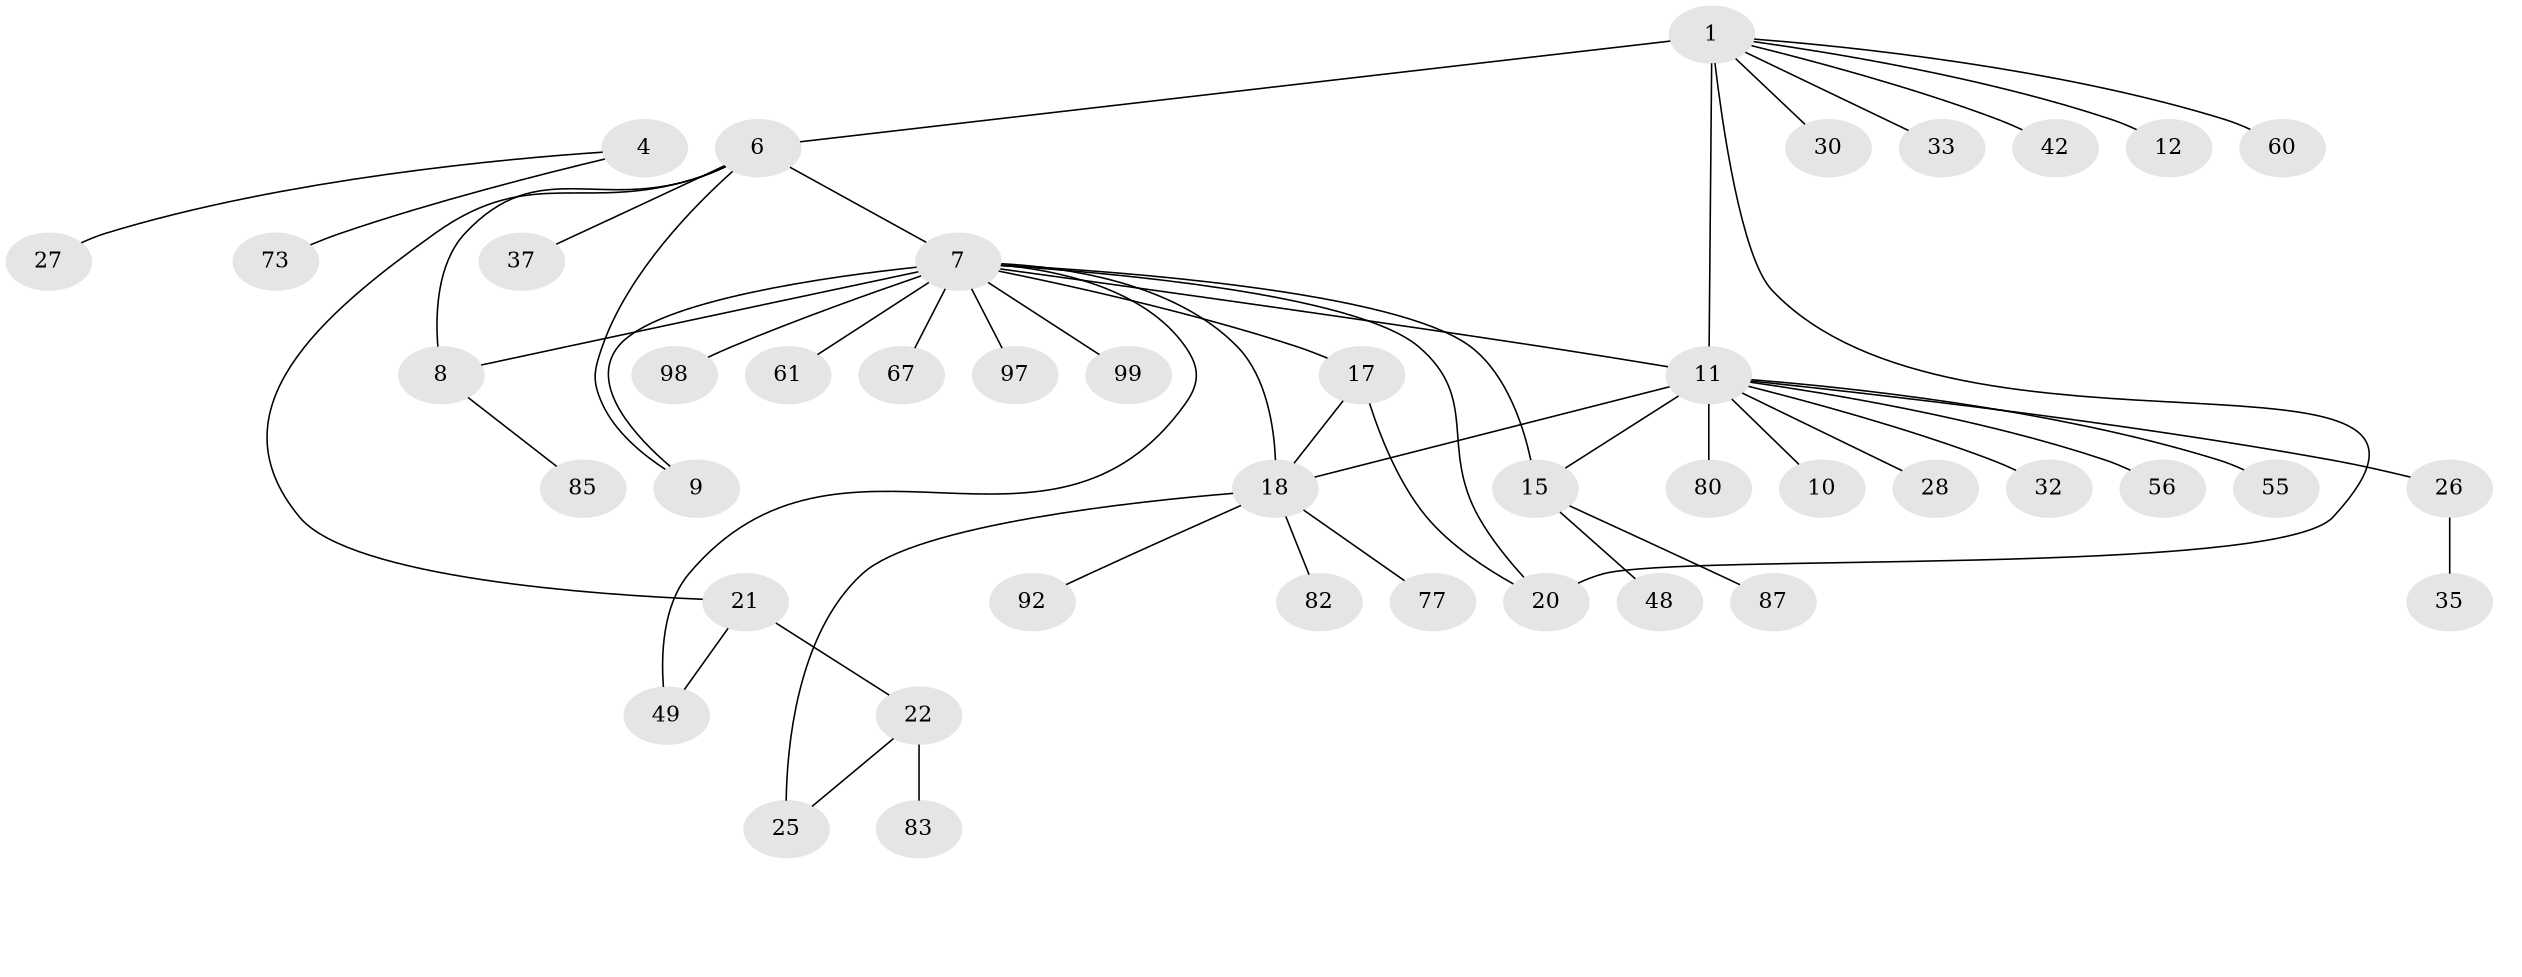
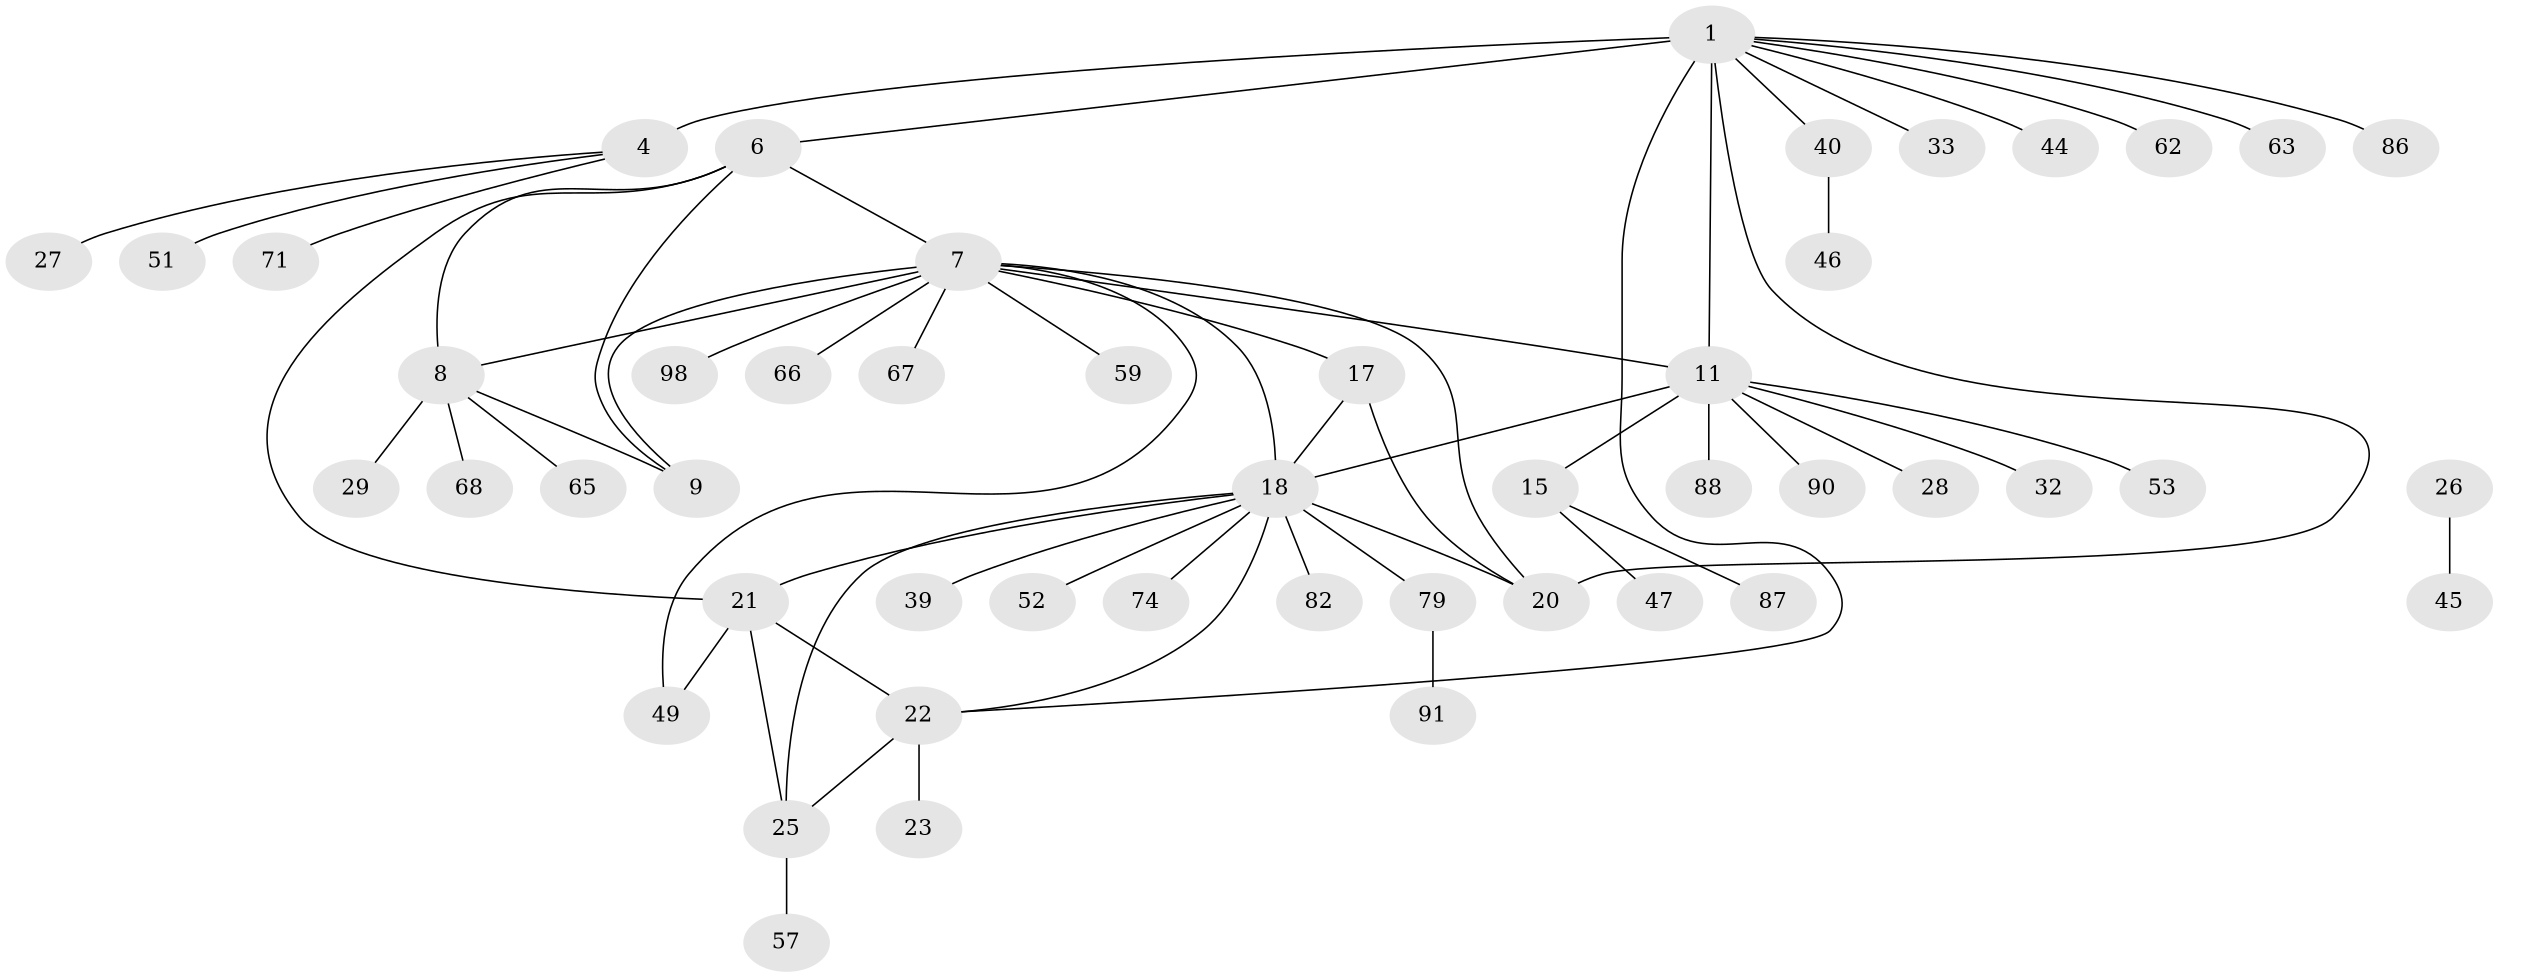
none -> (1171, 64)
(1829, 148) -> (1829, 148)
(2056, 148) -> (2056, 148)
(2169, 148) -> (2169, 148)
(2283, 148) -> (2283, 148)
none -> (2396, 148)
none -> (162, 262)
(276, 262) -> (276, 262)
(522, 262) -> none
none -> (1829, 262)
(1350, 304) -> none
(788, 375) -> (788, 375)
(1015, 375) -> none
(1129, 375) -> (1129, 375)
none -> (570, 430)
(2148, 430) -> none
none -> (356, 489)
none -> (470, 489)
(583, 489) -> (583, 489)
(1709, 489) -> (1709, 489)
(1822, 489) -> (1822, 489)
(2163, 489) -> (2163, 489)
(2276, 489) -> none
none -> (1005, 529)
none -> (1413, 542)
none -> (919, 602)
(1033, 602) -> (1033, 602)
none -> (1146, 602)
(1433, 602) -> (1433, 602)
(1660, 602) -> (1660, 602)
(2450, 602) -> (2450, 602)
none -> (1765, 647)
none -> (1150, 664)
none -> (766, 716)
none -> (1433, 716)
(919, 829) -> (919, 829)
none -> (787, 943)
